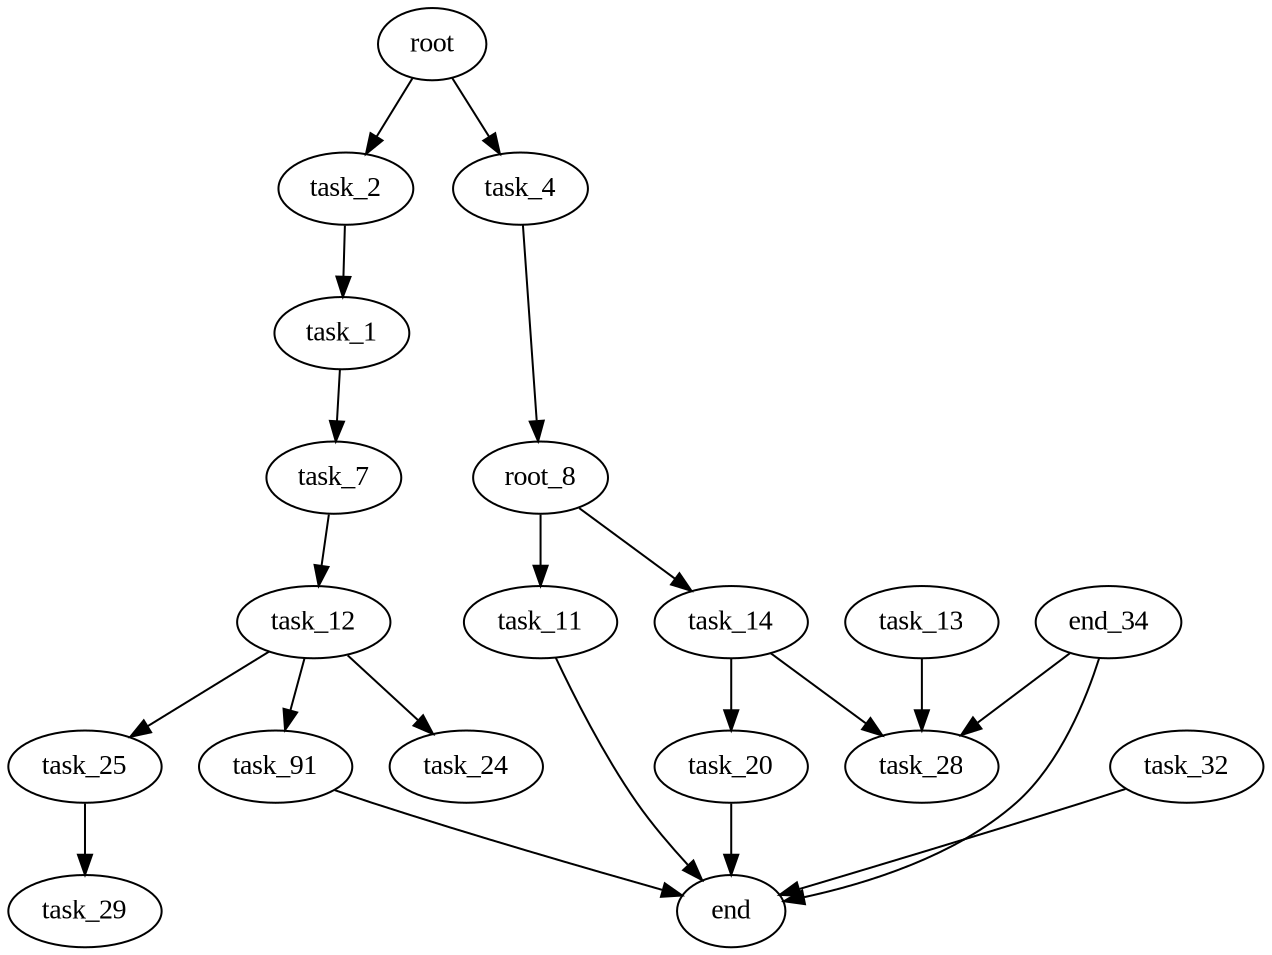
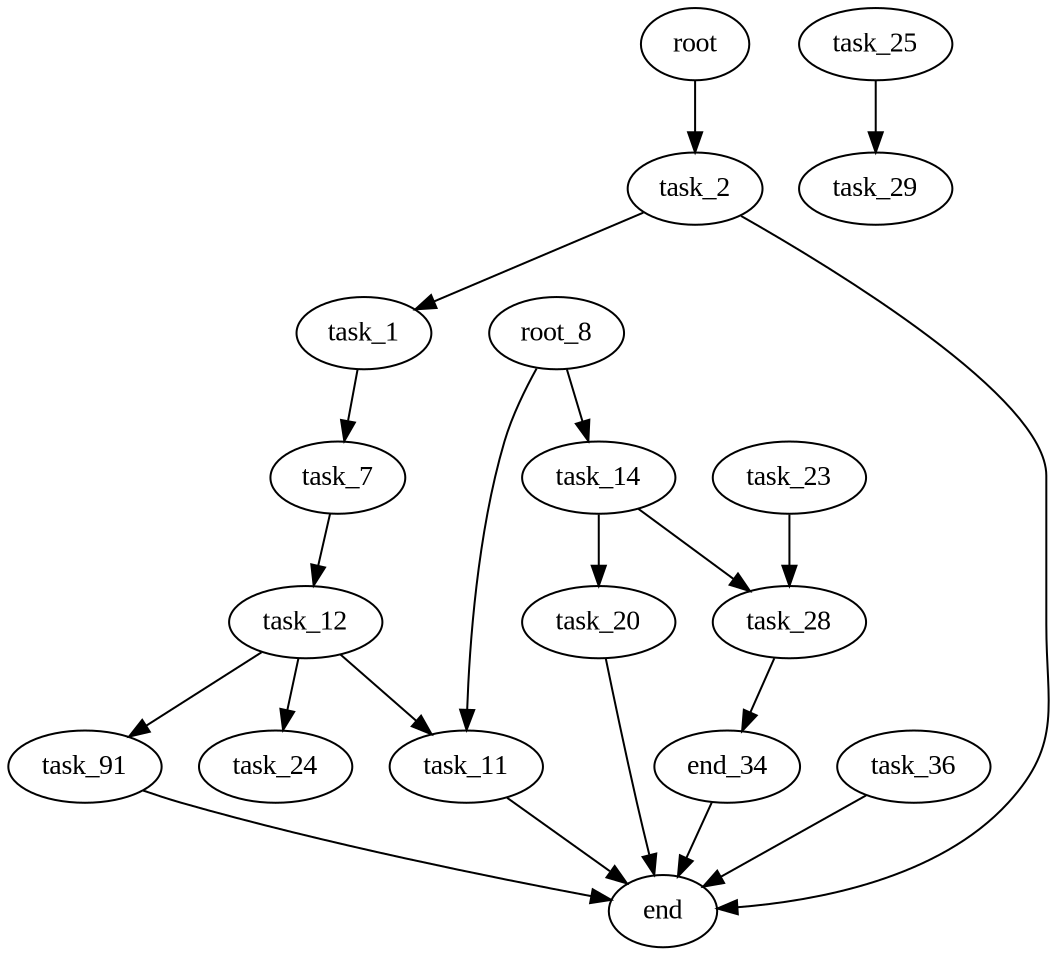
(521, 189) -> none
none -> (1046, 588)
(922, 622) -> (789, 478)
(1024, 688) -> (762, 685)
(208, 689) -> (378, 688)
(1187, 767) -> (914, 767)
